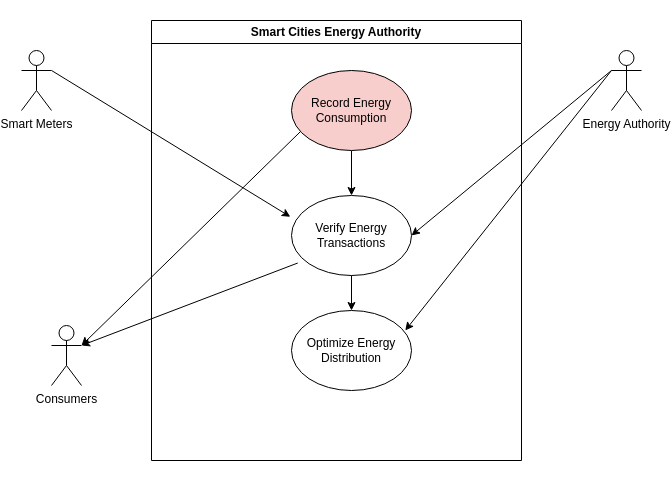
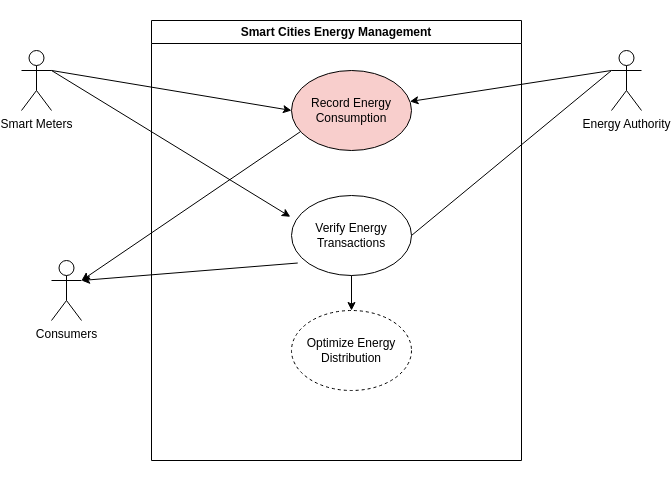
(337, 33) -> (337, 33)
none -> (170, 90)
(352, 170) -> none
(509, 199) -> (511, 86)
(418, 230) -> (415, 232)
(352, 351) -> (352, 351)
(67, 356) -> (67, 291)
